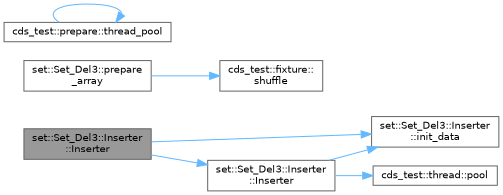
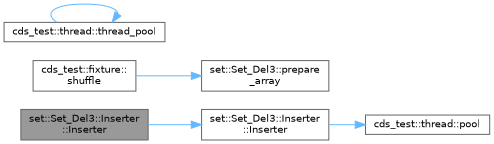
(88, 32) -> (84, 32)
(180, 76) -> (164, 76)
(435, 132) -> none
